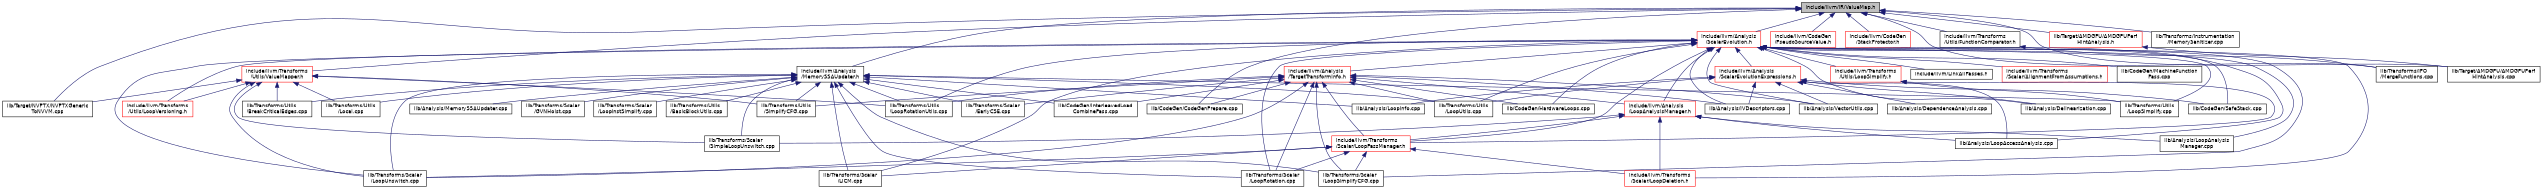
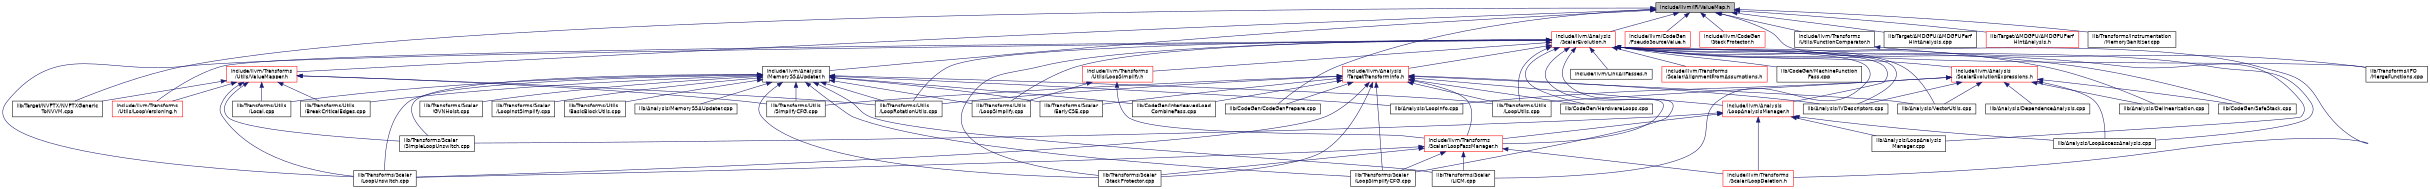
(2335, 58) -> none
(1273, 178) -> (1130, 178)
